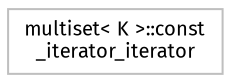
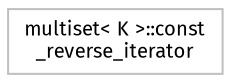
(115, 41) -> (115, 41)
